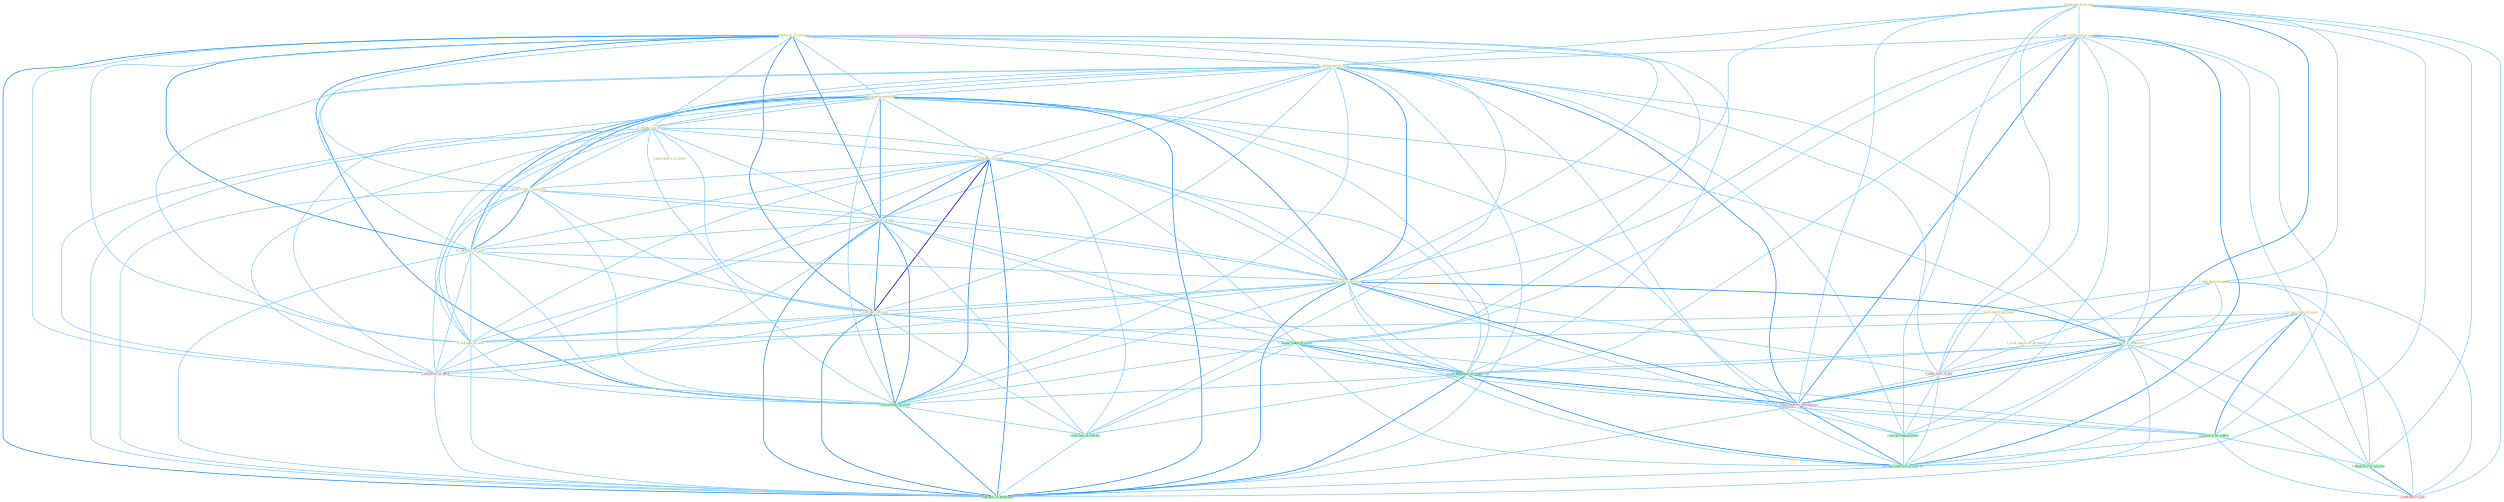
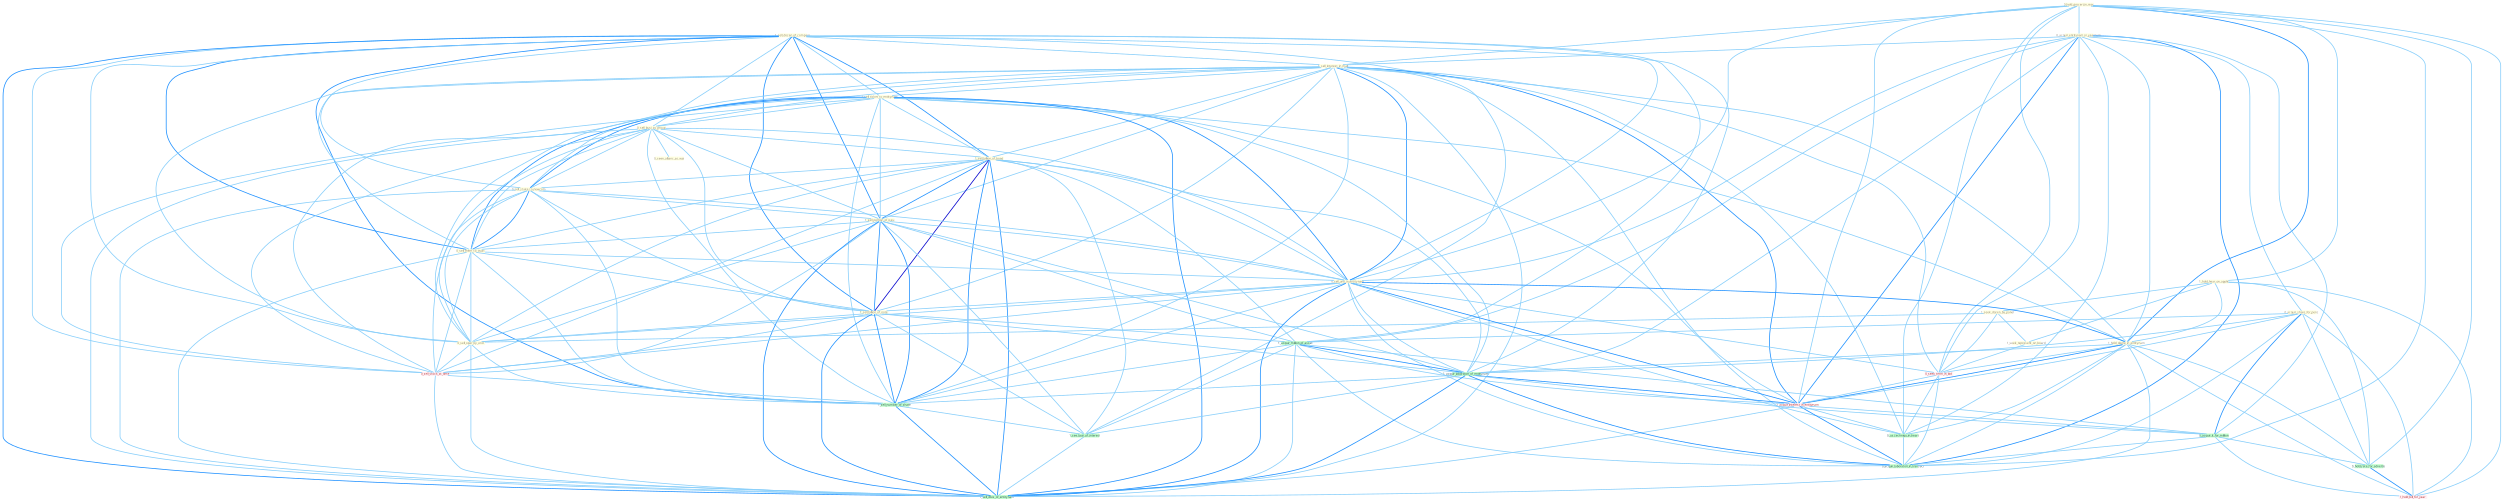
none -> (875, 80)
(880, 158) -> (880, 158)
(669, 159) -> (669, 159)
(1450, 482) -> (1265, 470)
